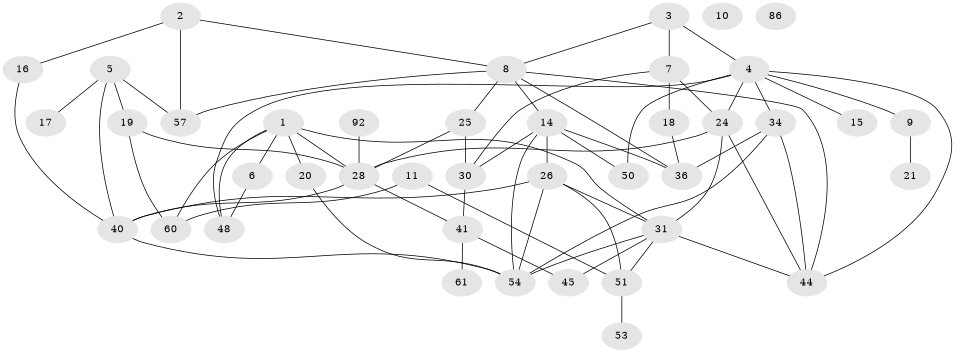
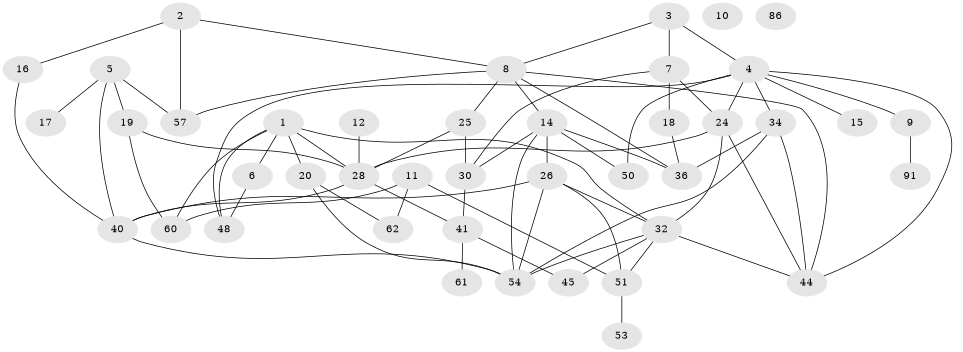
(359, 123) -> (359, 123)
(911, 176) -> (911, 176)
none -> (393, 229)
(662, 229) -> (662, 229)
